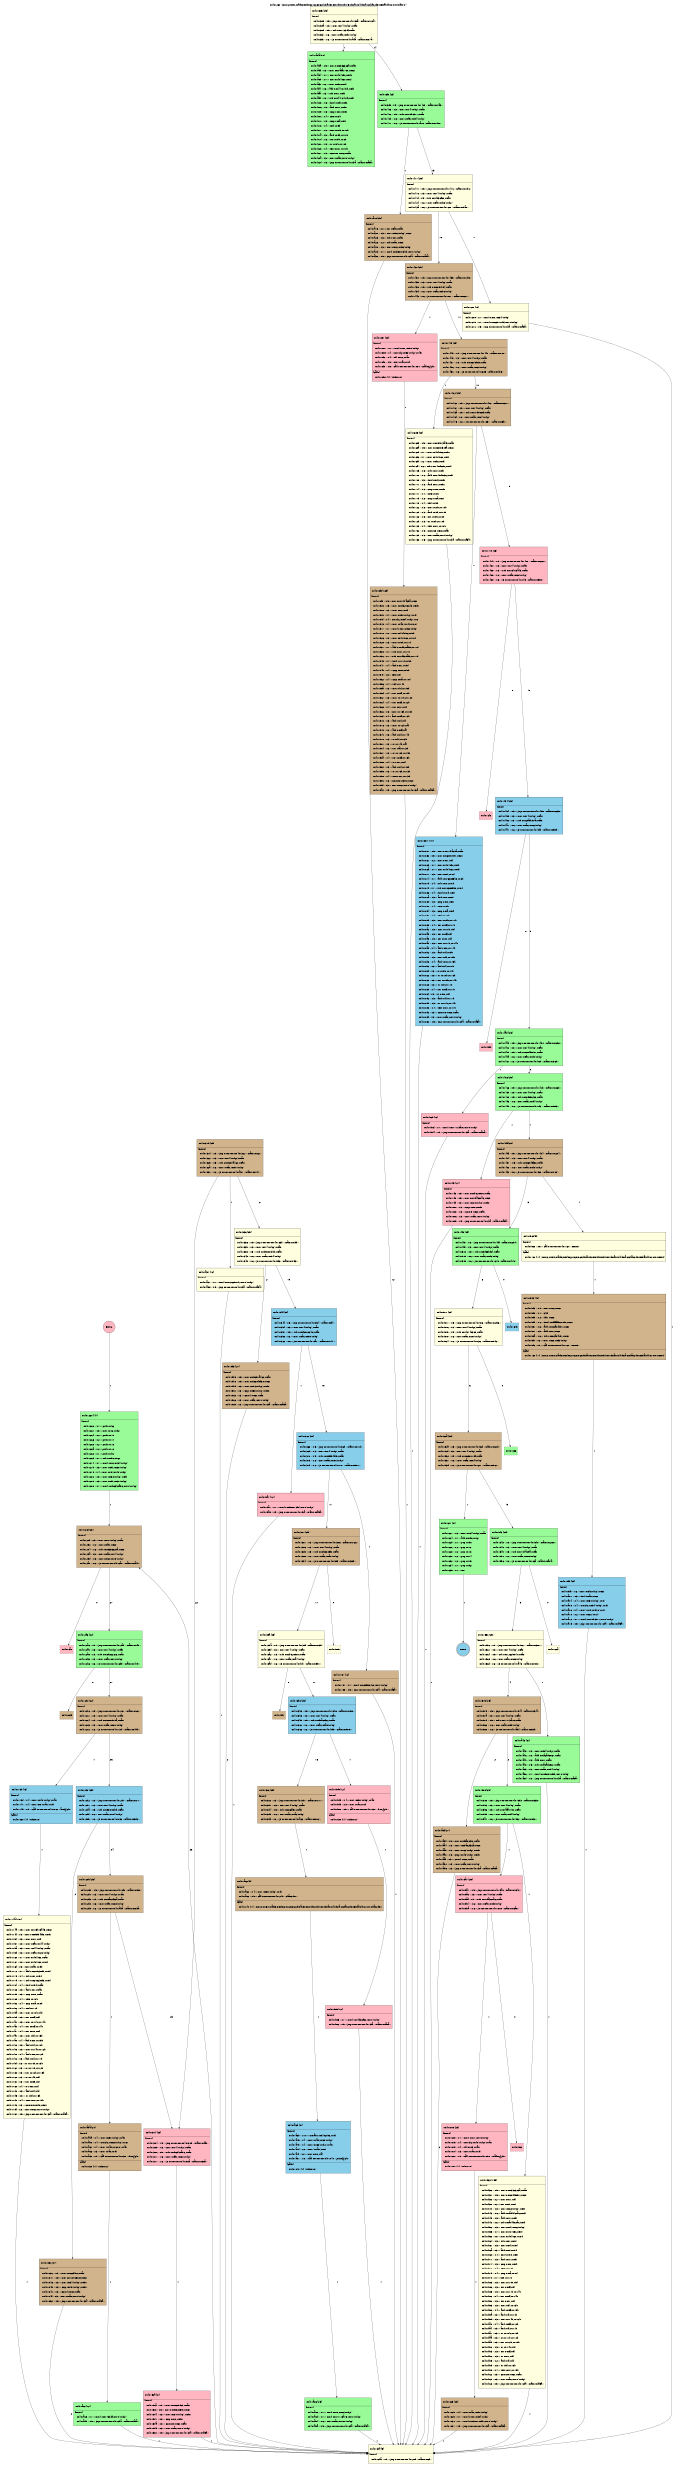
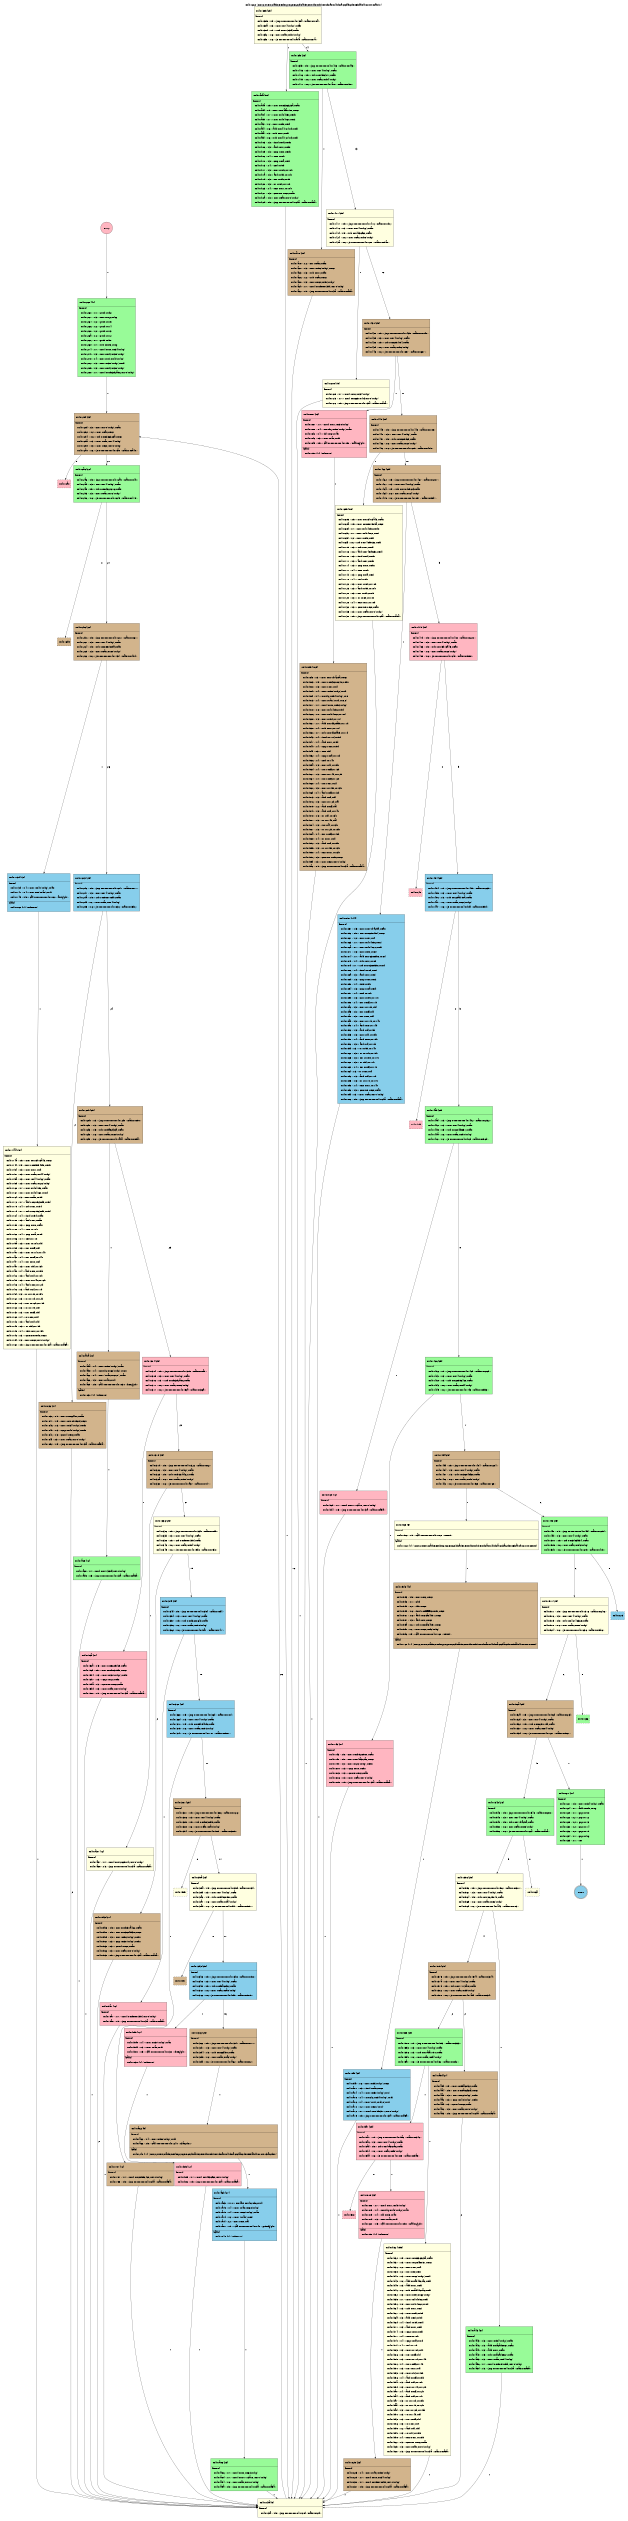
none -> (286, 1352)
(195, 1650) -> (177, 1422)
